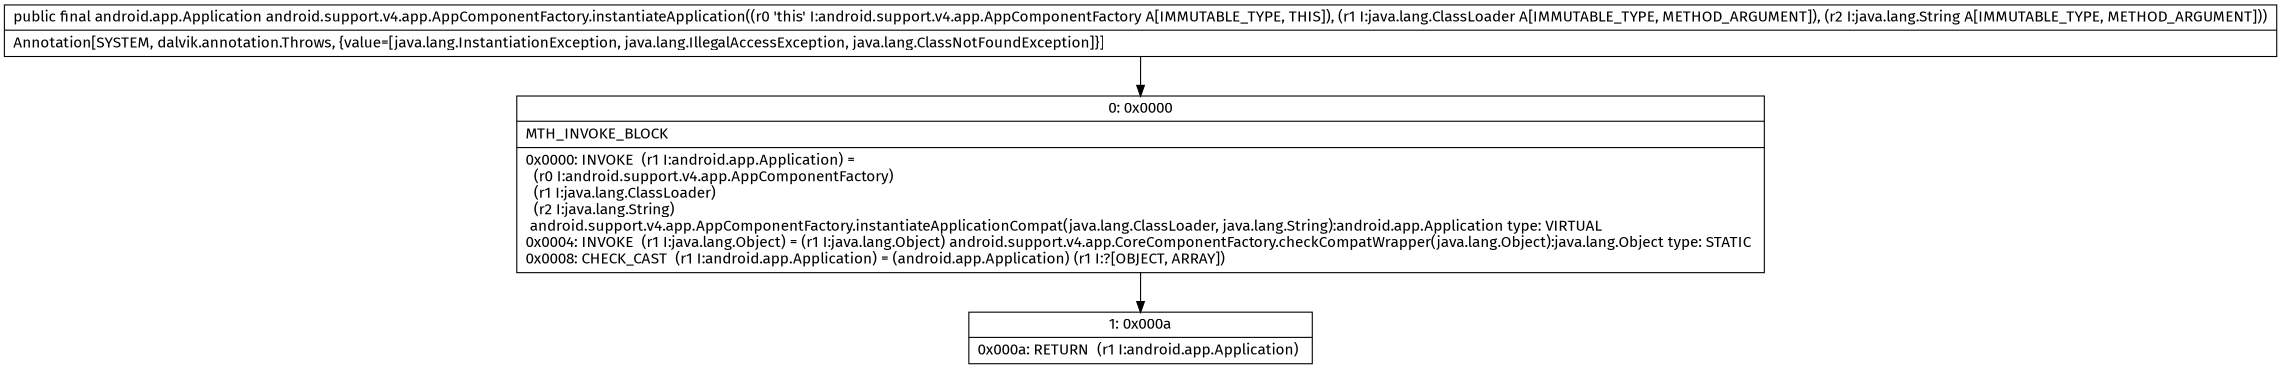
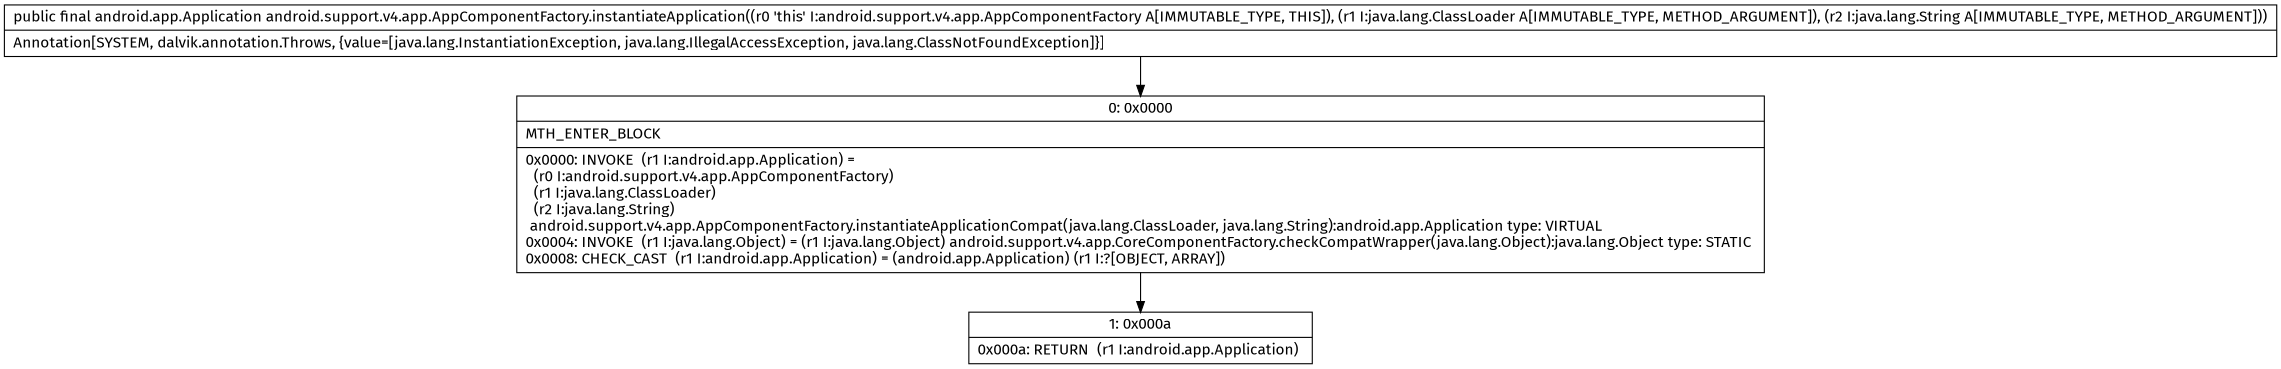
(597, 134) -> (594, 134)
